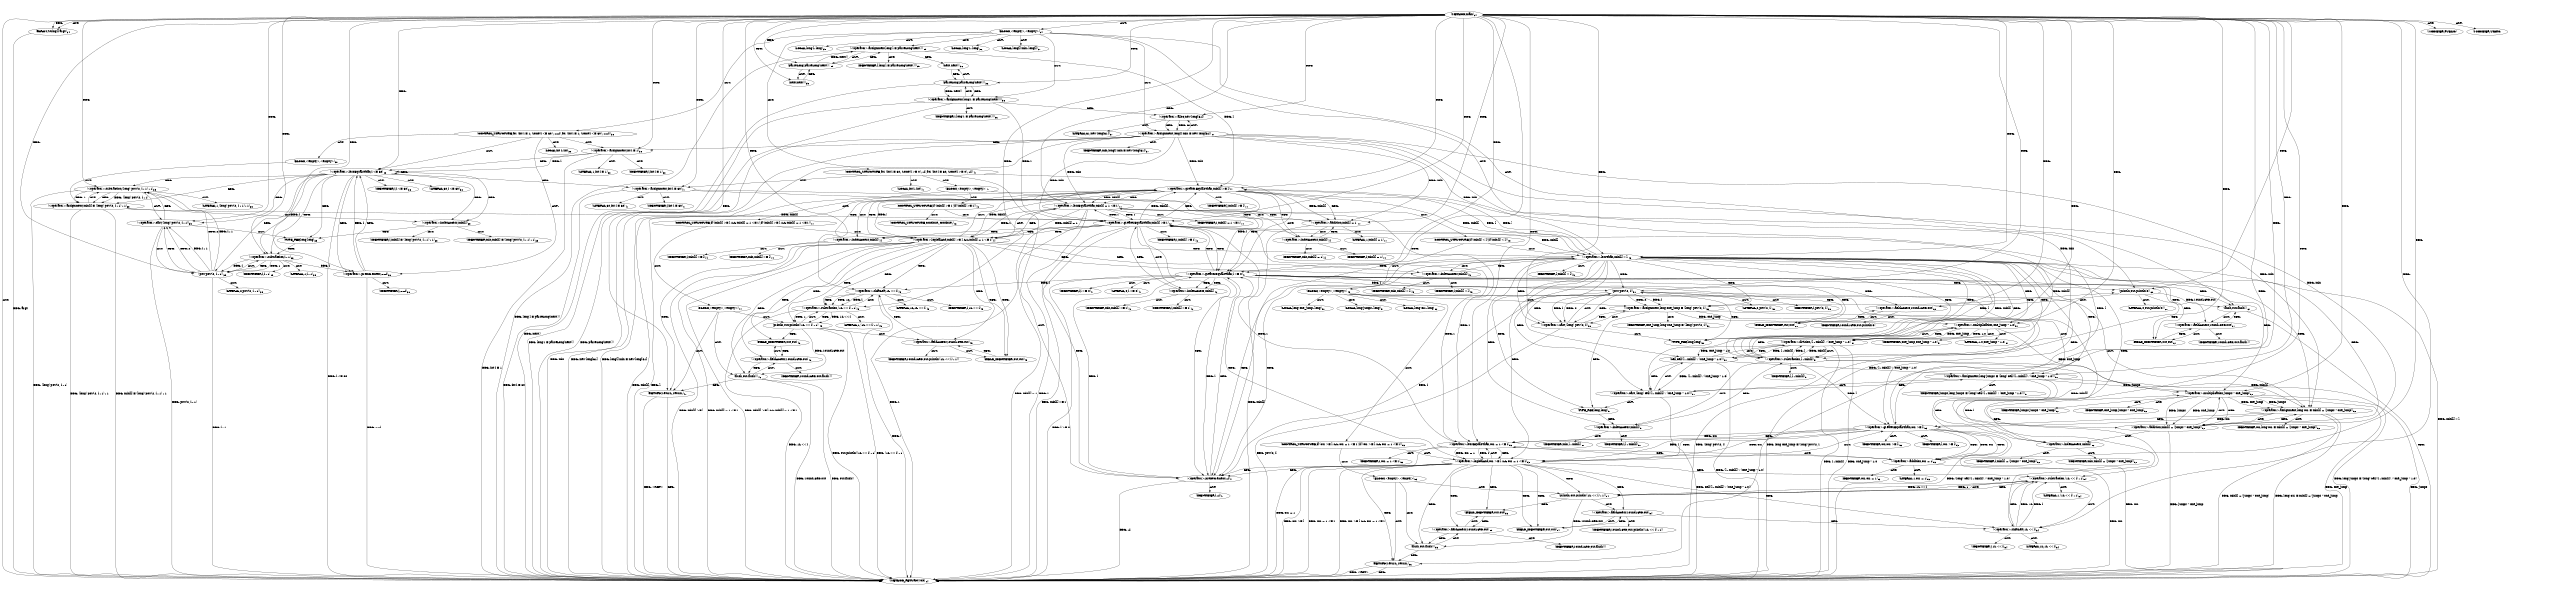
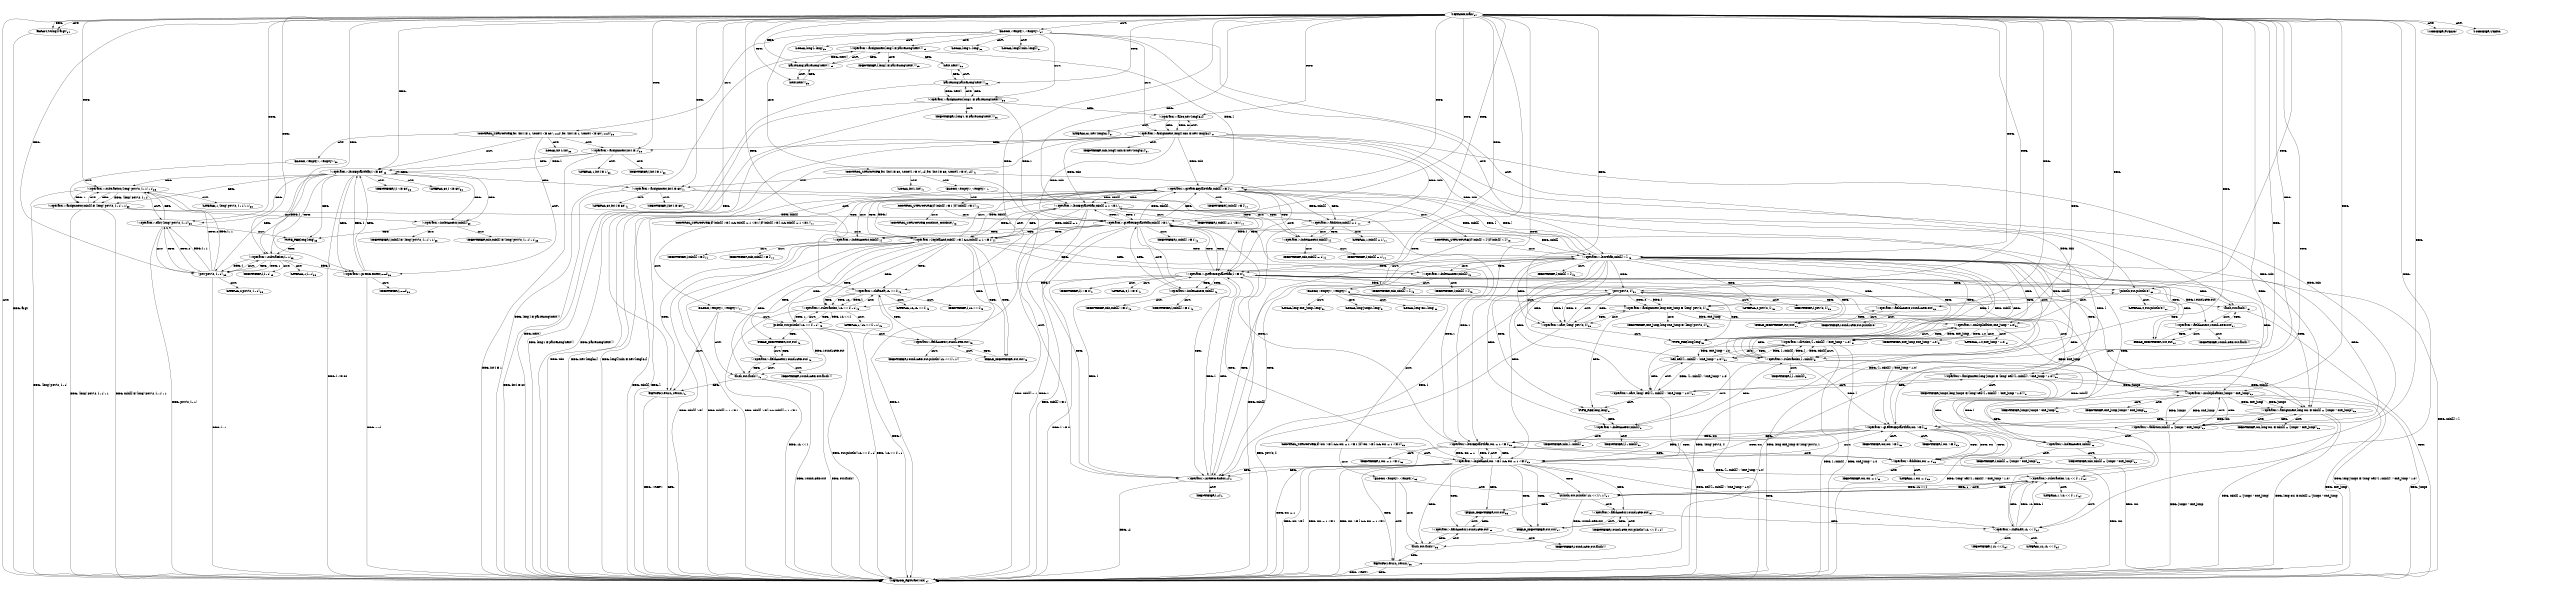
(2045, 300) -> (2045, 300)
